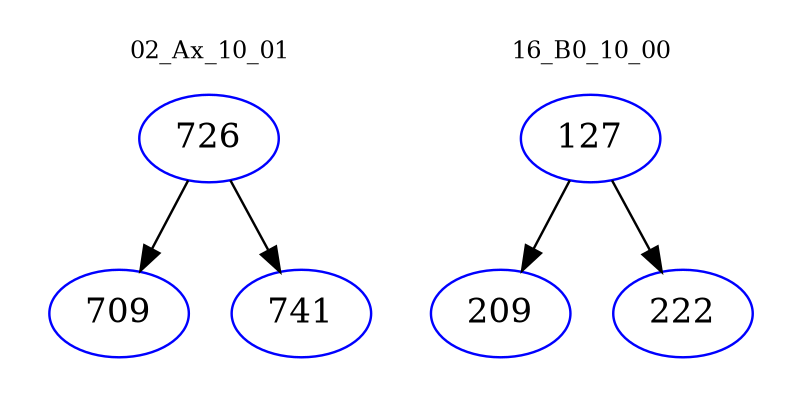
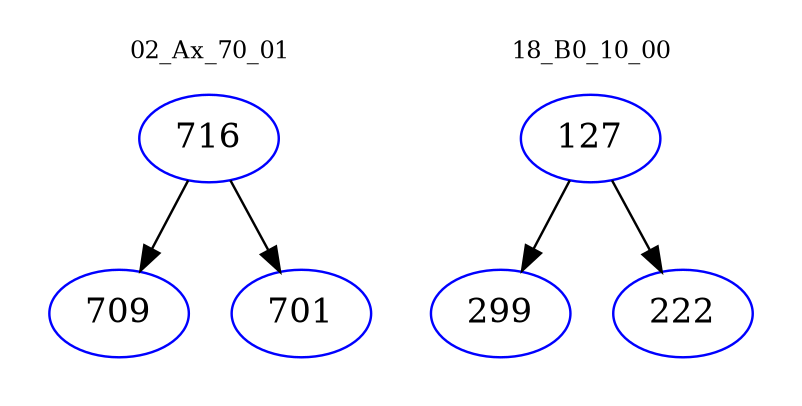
(210, 52) -> (210, 52)
(592, 52) -> (592, 52)
(209, 139) -> (209, 139)
(301, 314) -> (301, 314)
(501, 314) -> (501, 314)
